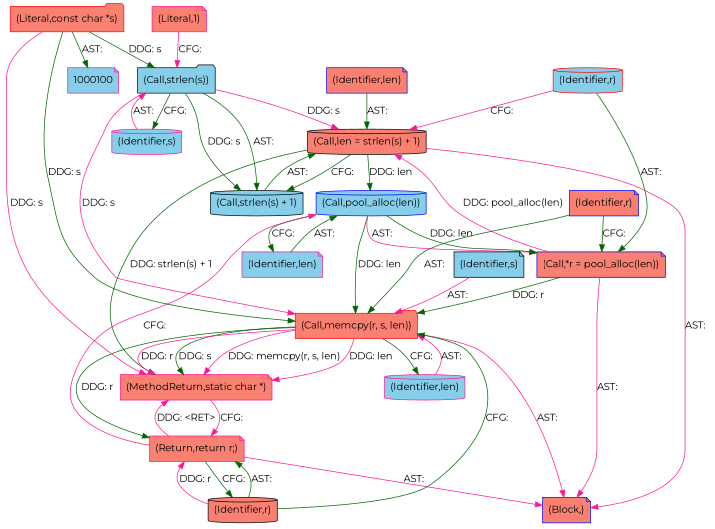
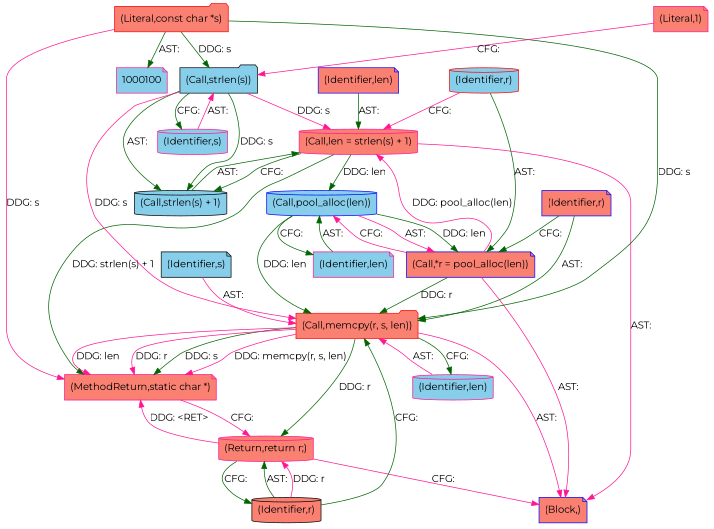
(367, 142) -> (358, 142)
(133, 317) -> (369, 243)
(197, 449) -> (266, 449)
(416, 479) -> (445, 479)
